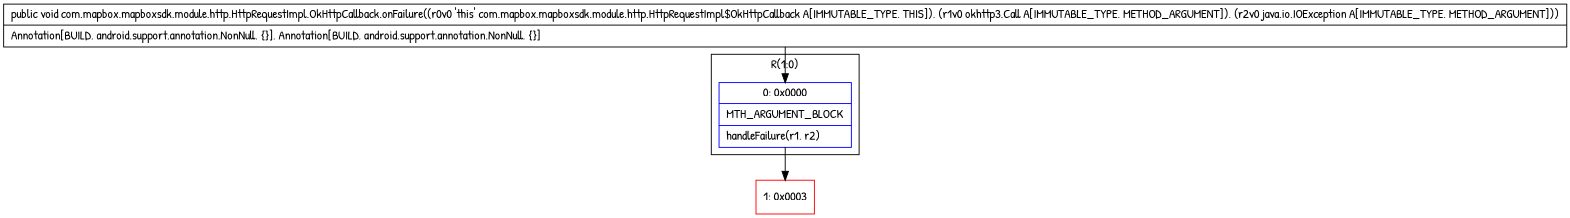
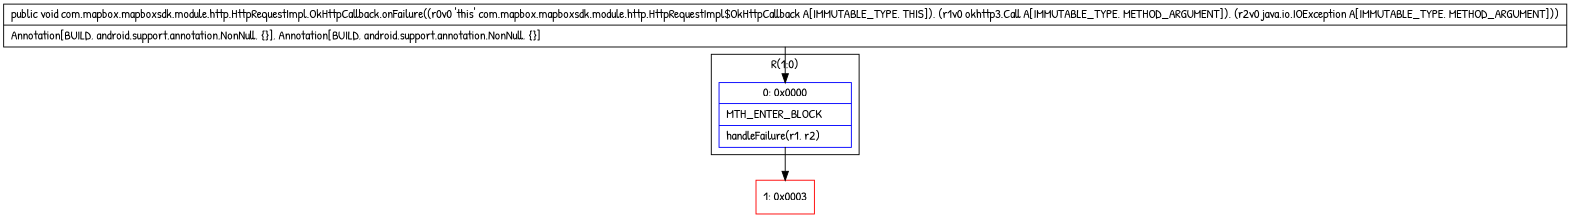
(785, 114) -> (775, 114)
